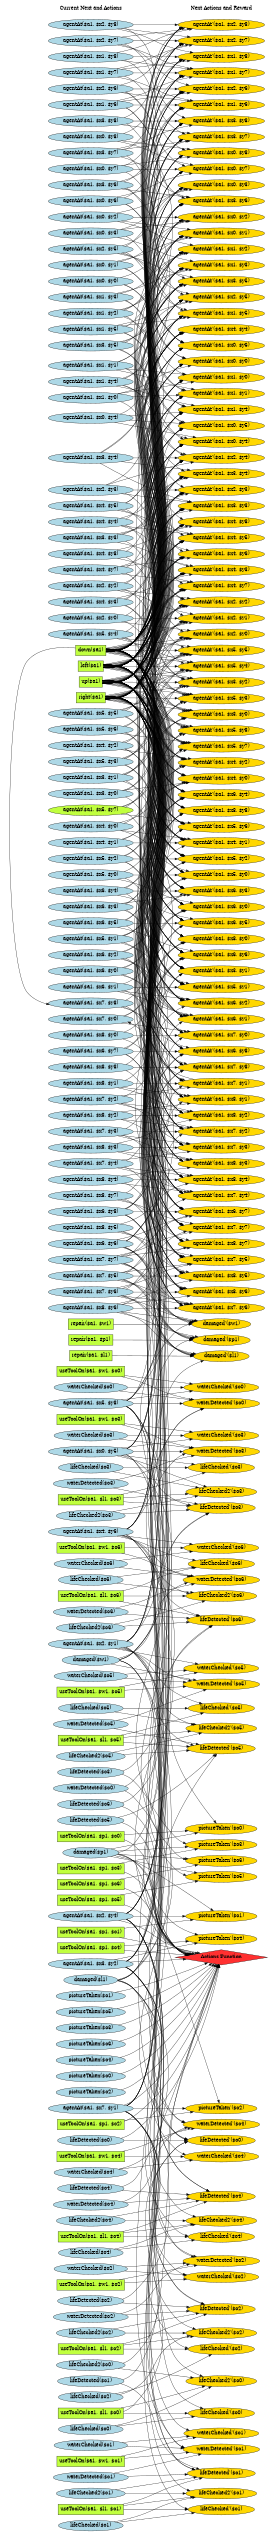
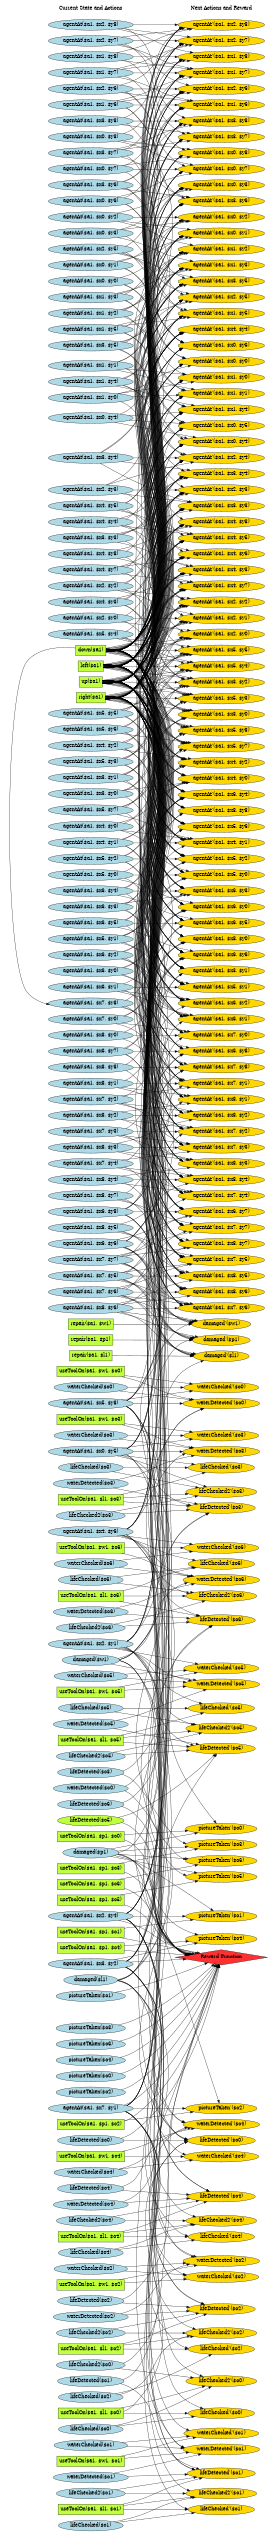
(91, 9) -> (91, 9)
(168, 149) -> (154, 154)
(141, 236) -> (154, 242)
(91, 810) -> (91, 810)
(154, 818) -> (137, 820)
(154, 908) -> (154, 900)
(158, 1056) -> (136, 1032)
(91, 1821) -> (91, 1821)
(221, 1957) -> (221, 1957)
(91, 2012) -> none
